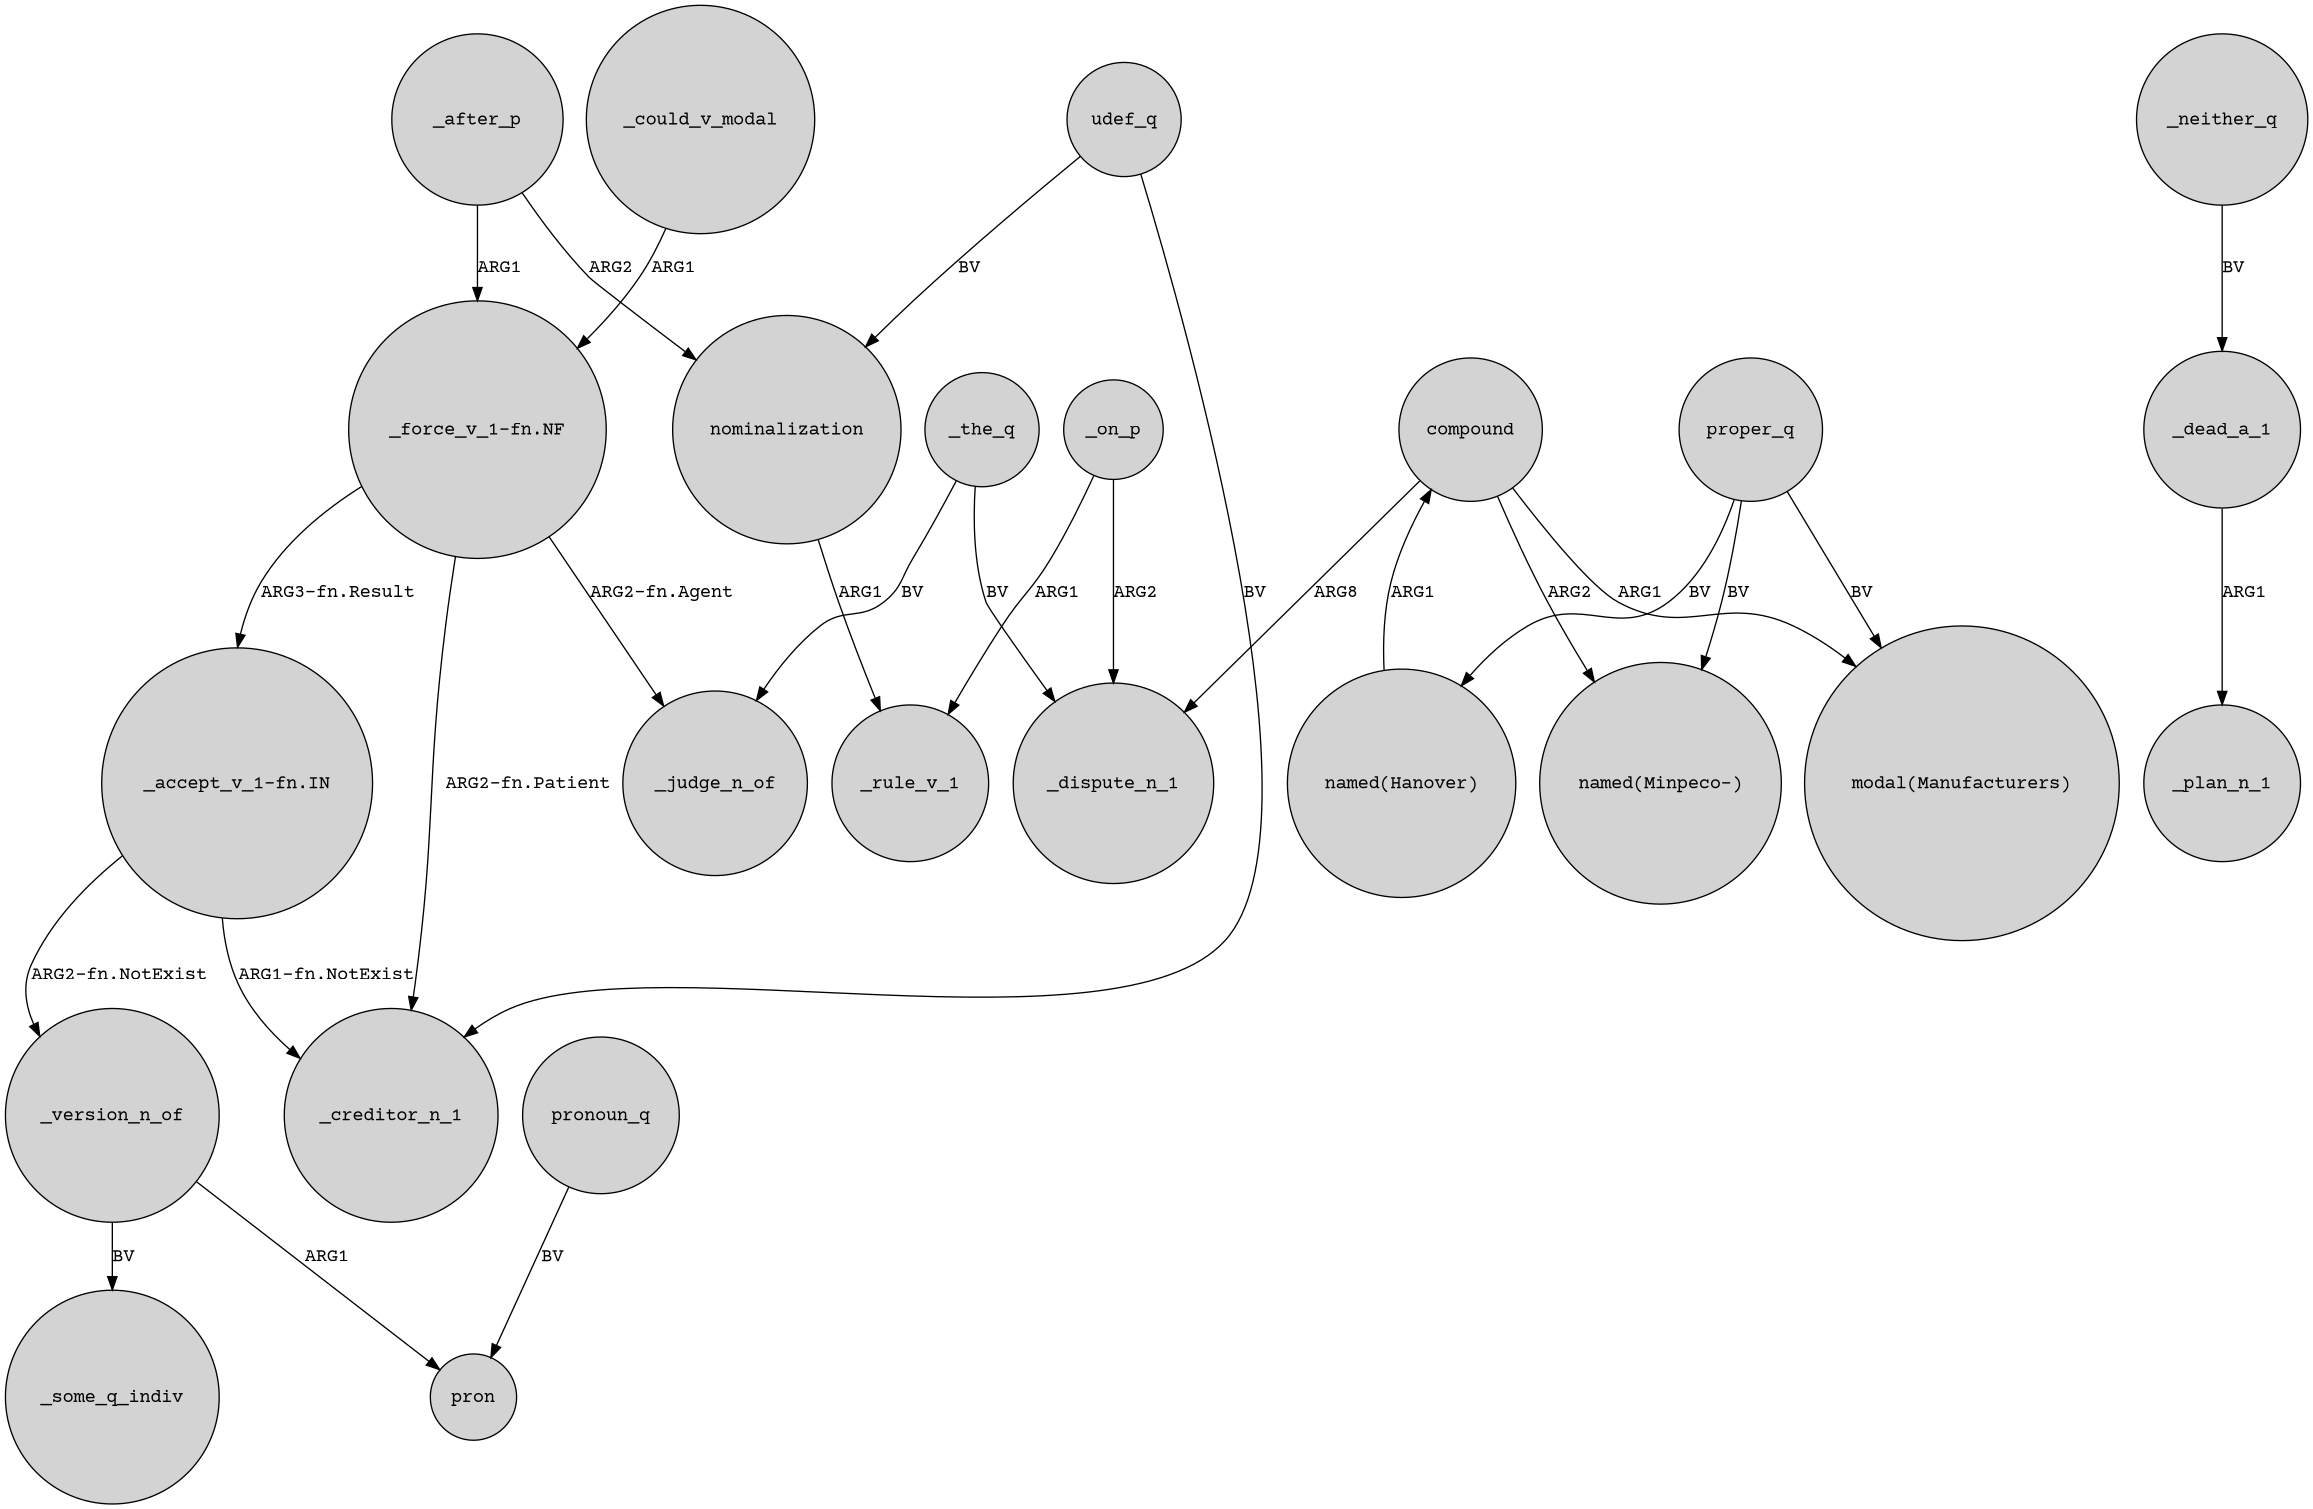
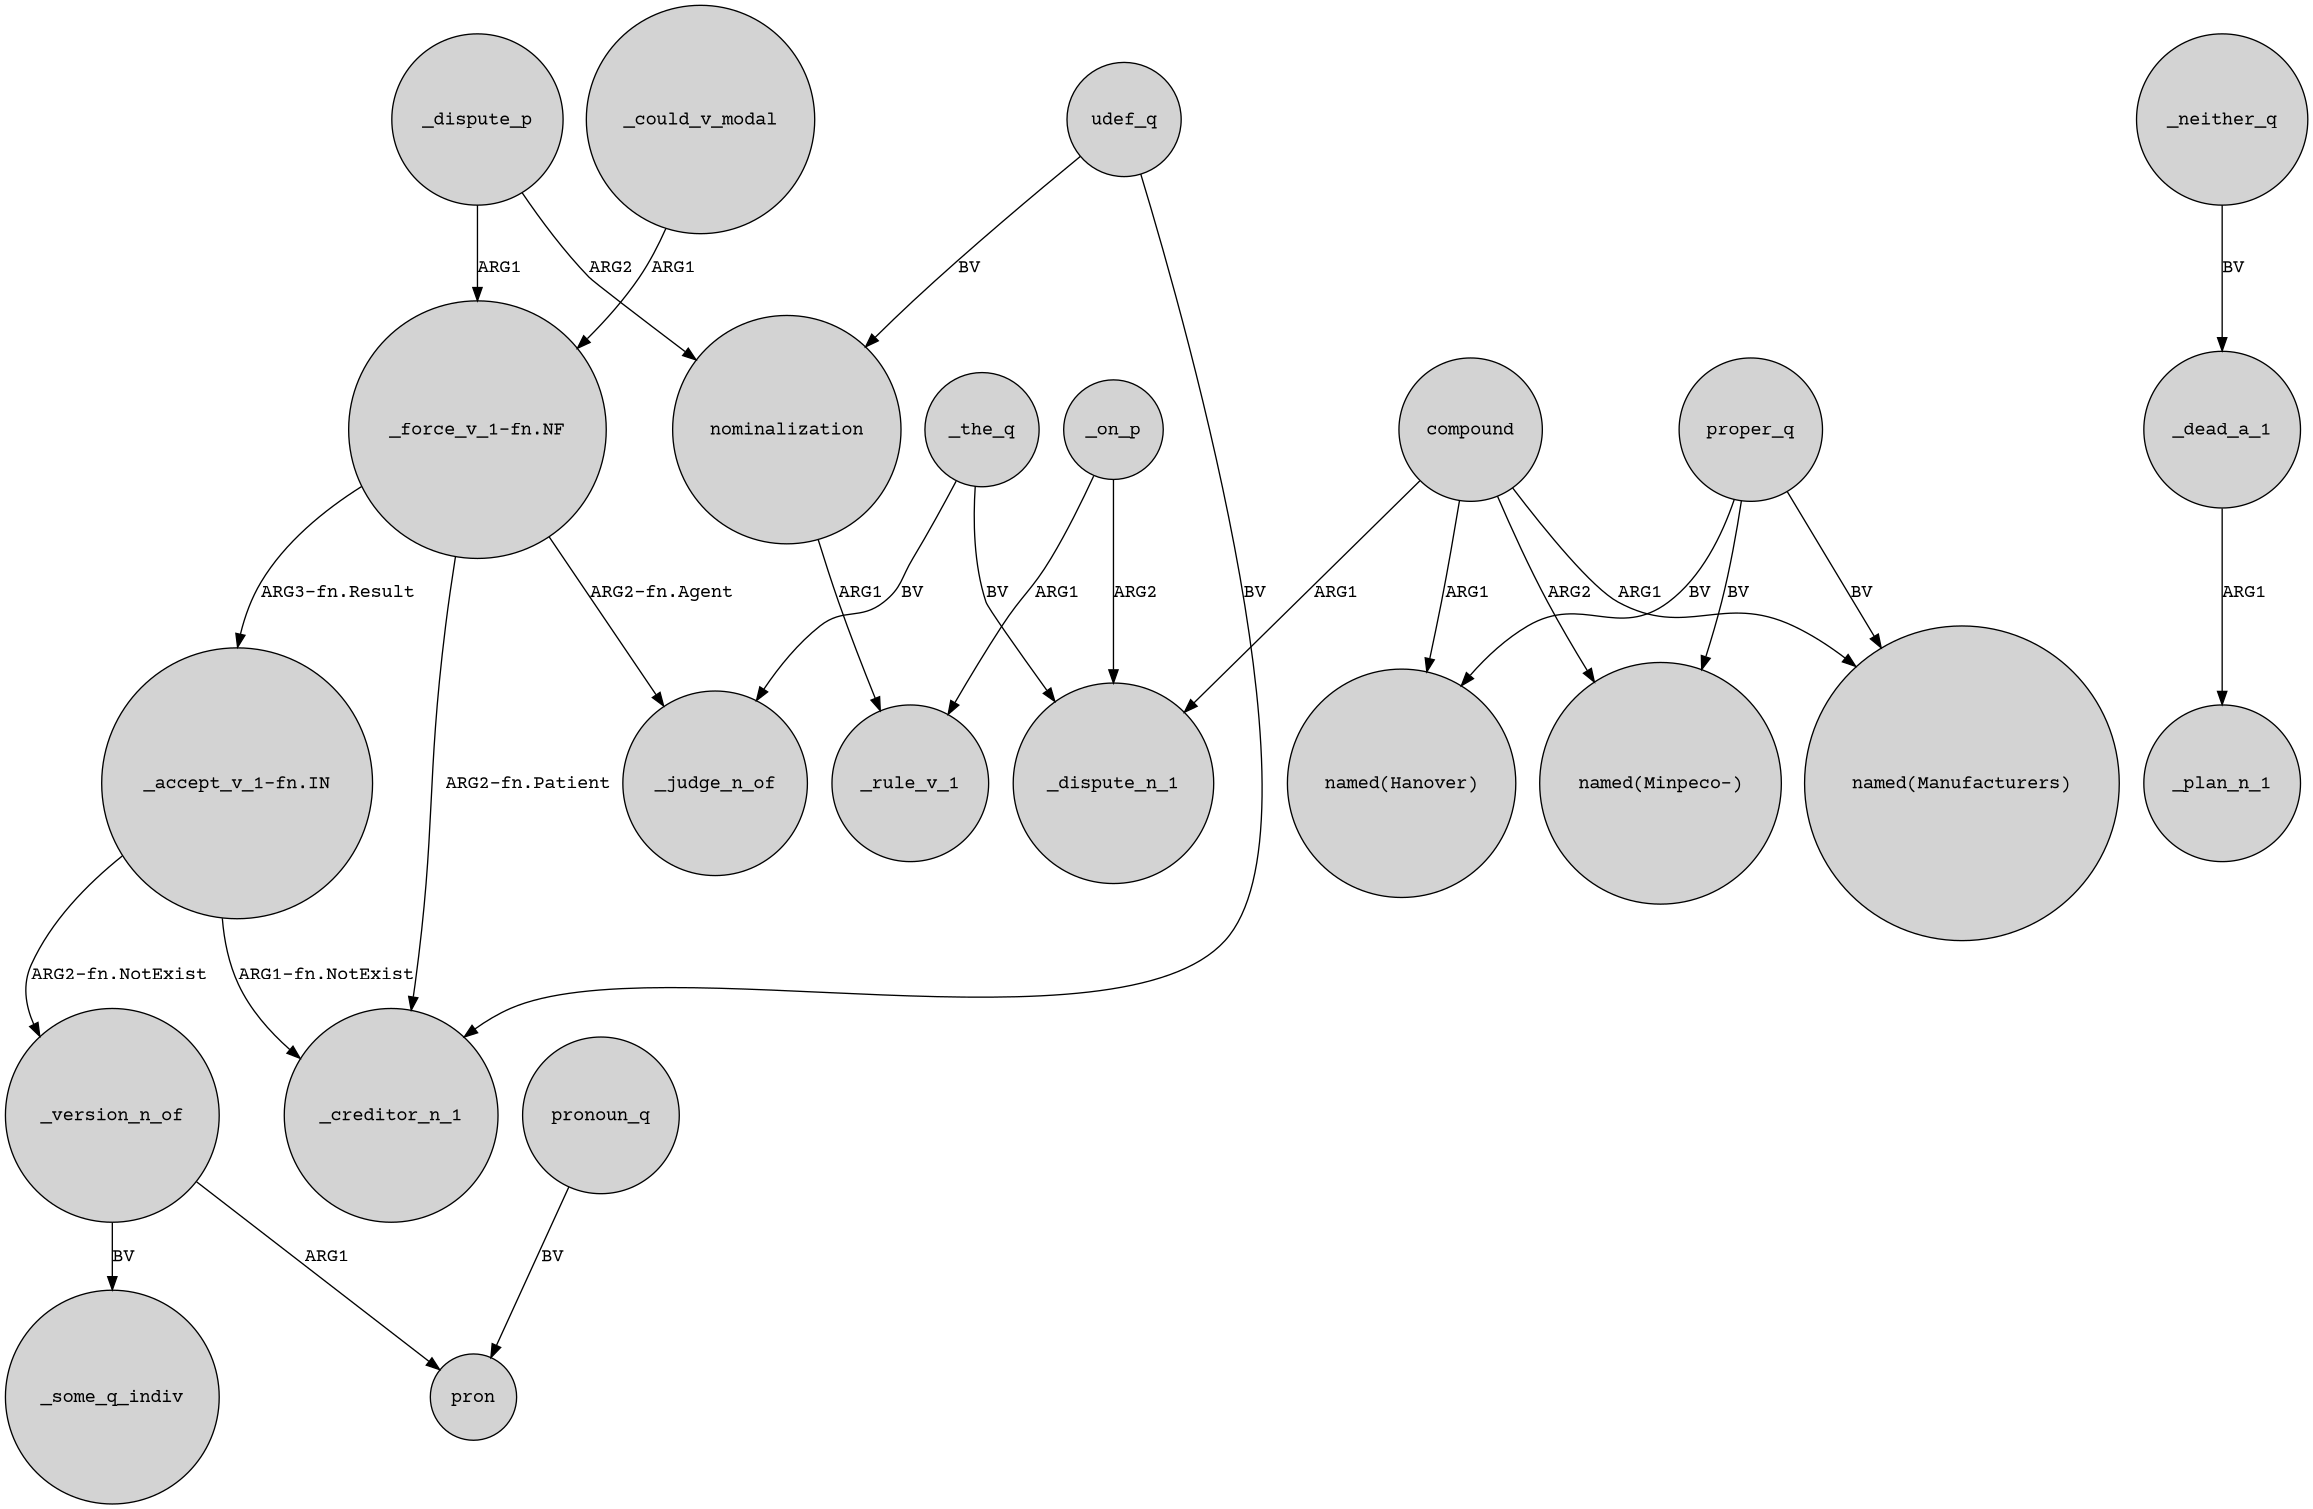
(477, 120) -> (477, 120)
(1391, 583) -> (1446, 580)
(1337, 592) -> (1337, 592)
(1962, 783) -> (1962, 783)
